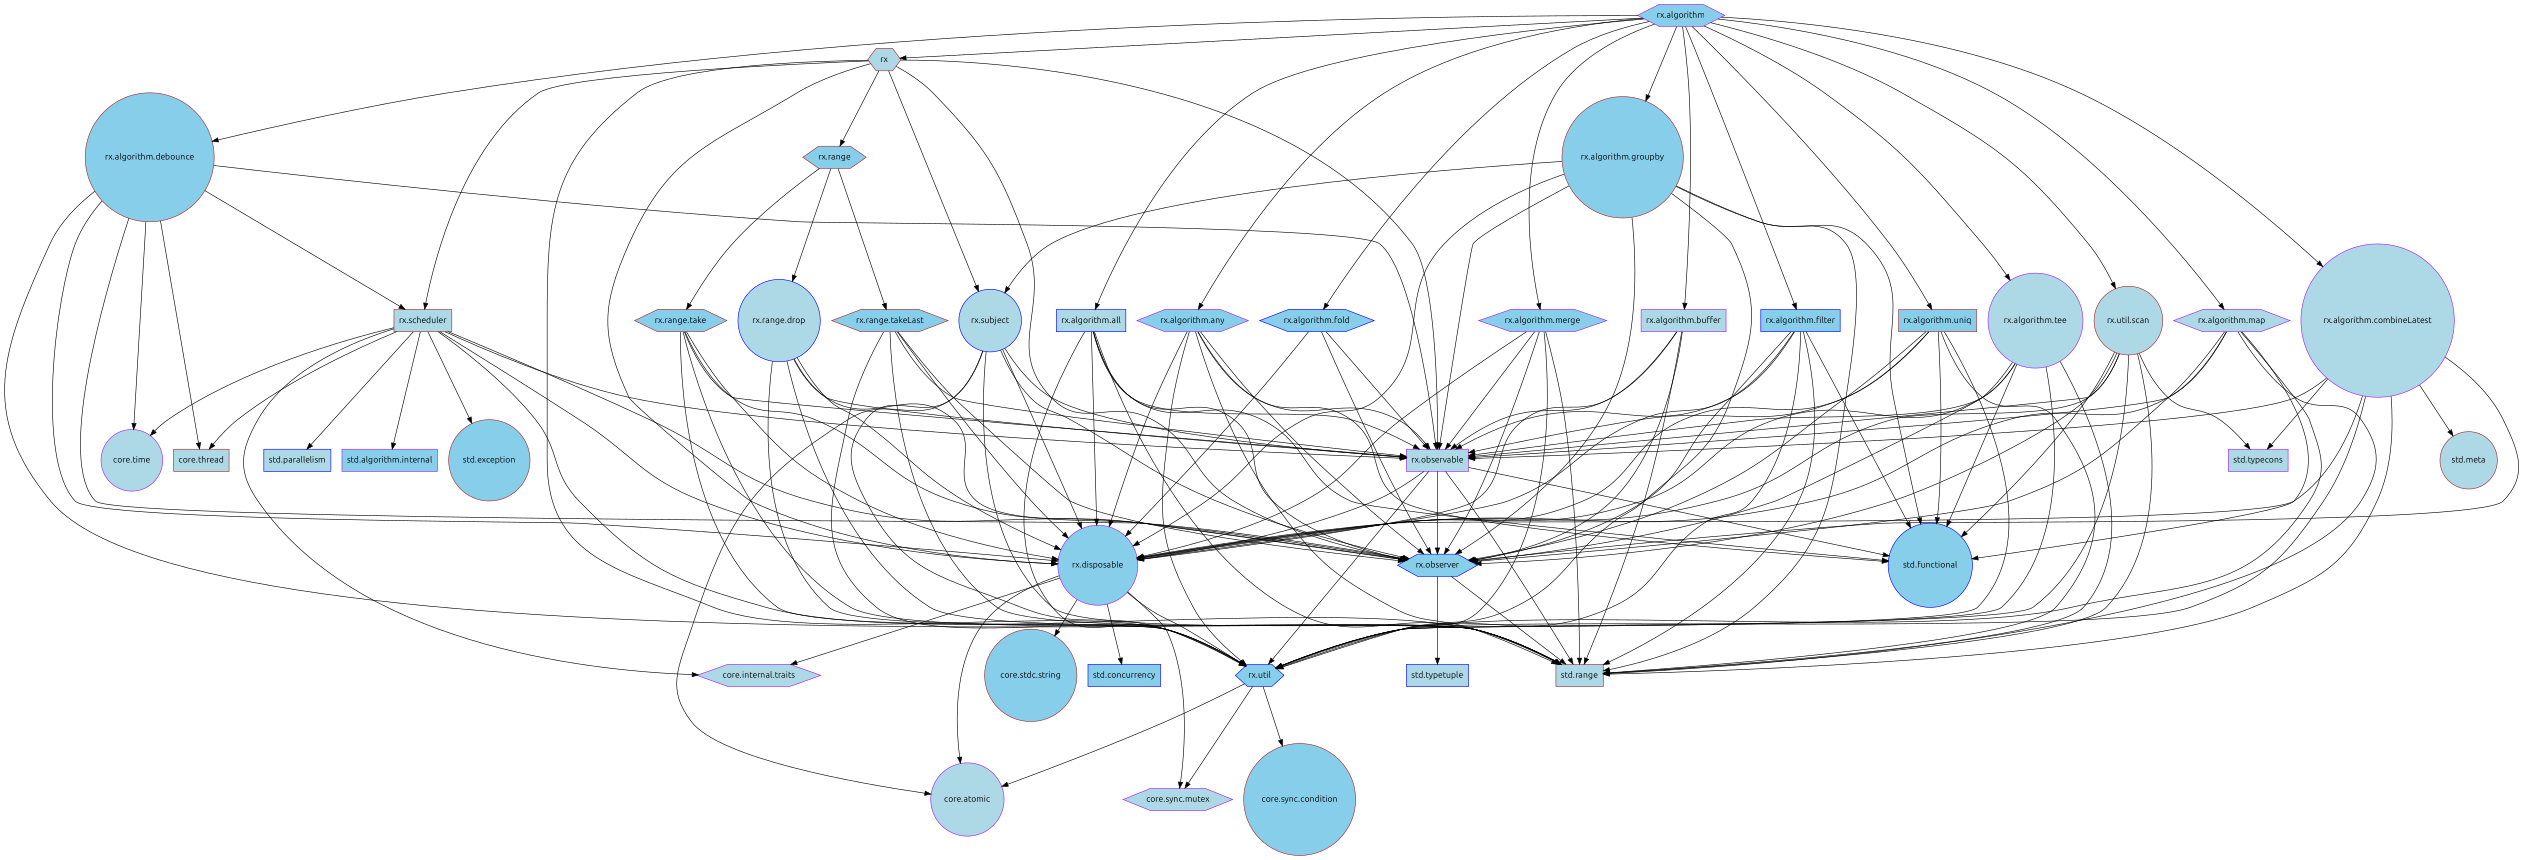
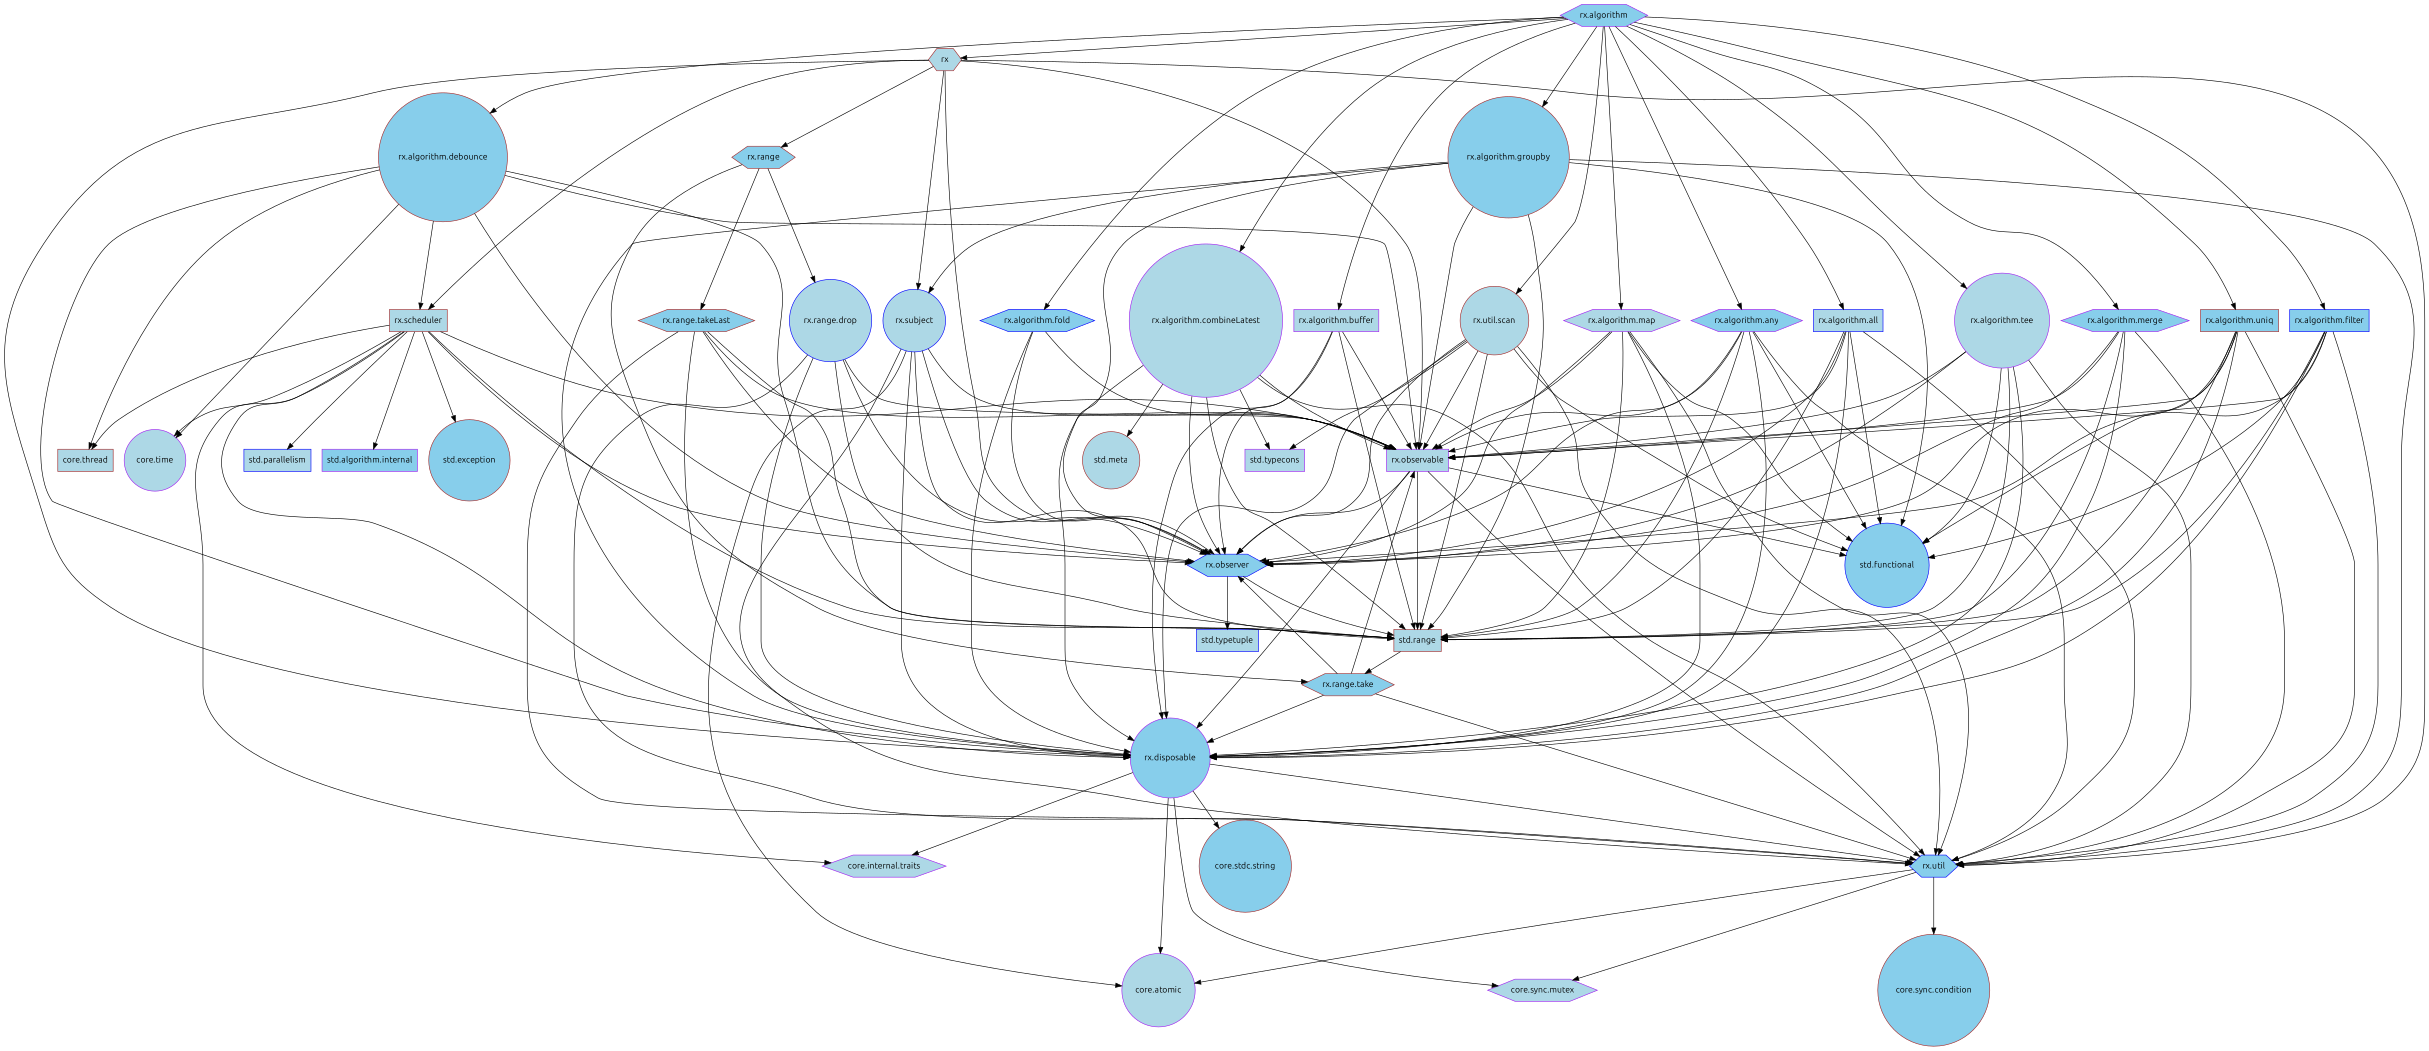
(859, 609) -> (1385, 661)
(1124, 675) -> none
